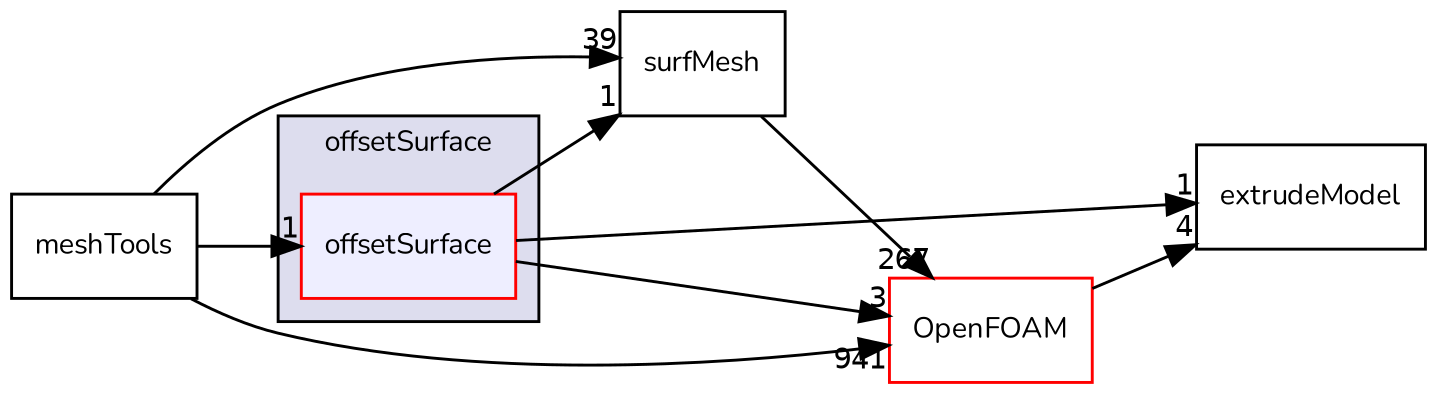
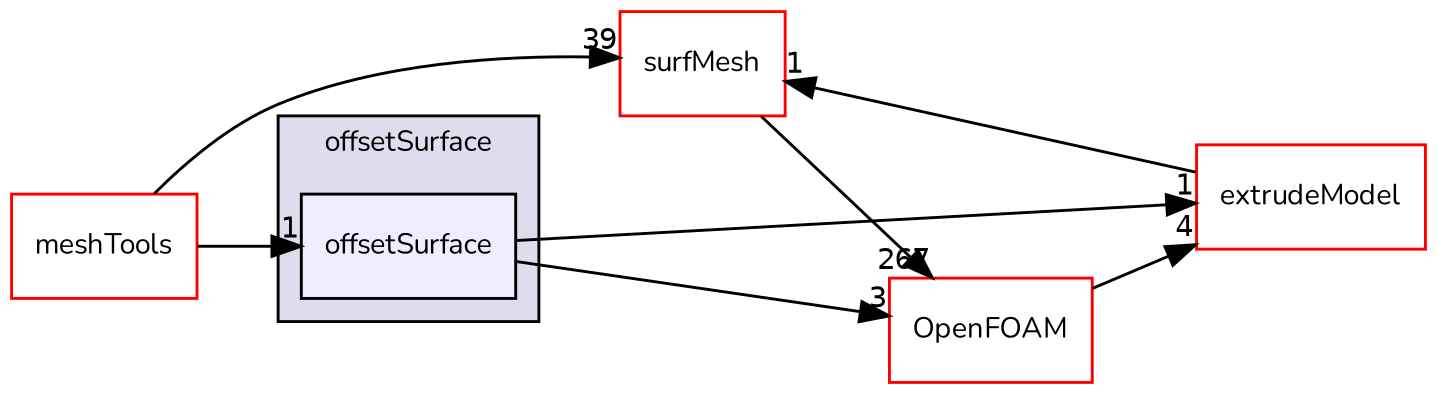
(703, 64) -> (703, 64)
(557, 154) -> (1005, 130)
(1311, 197) -> (1311, 197)
(104, 246) -> (104, 246)
(409, 246) -> (409, 246)
(521, 364) -> none
